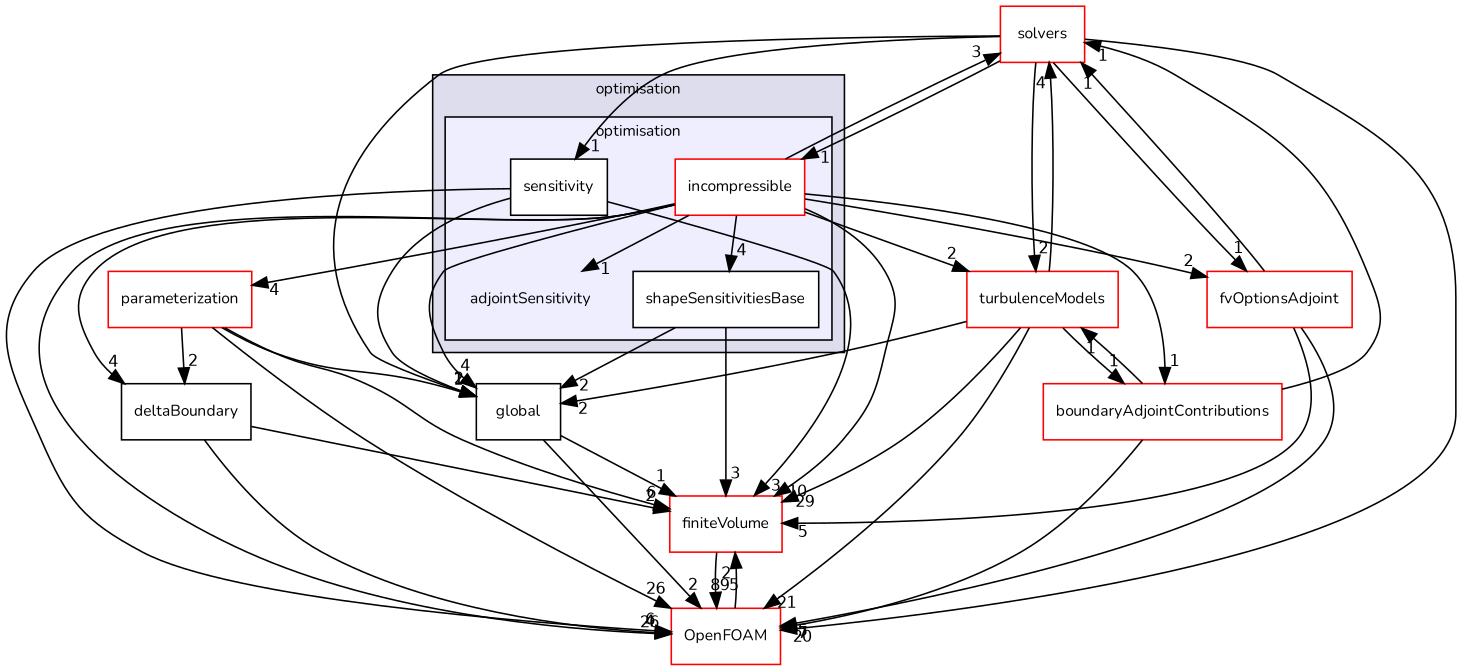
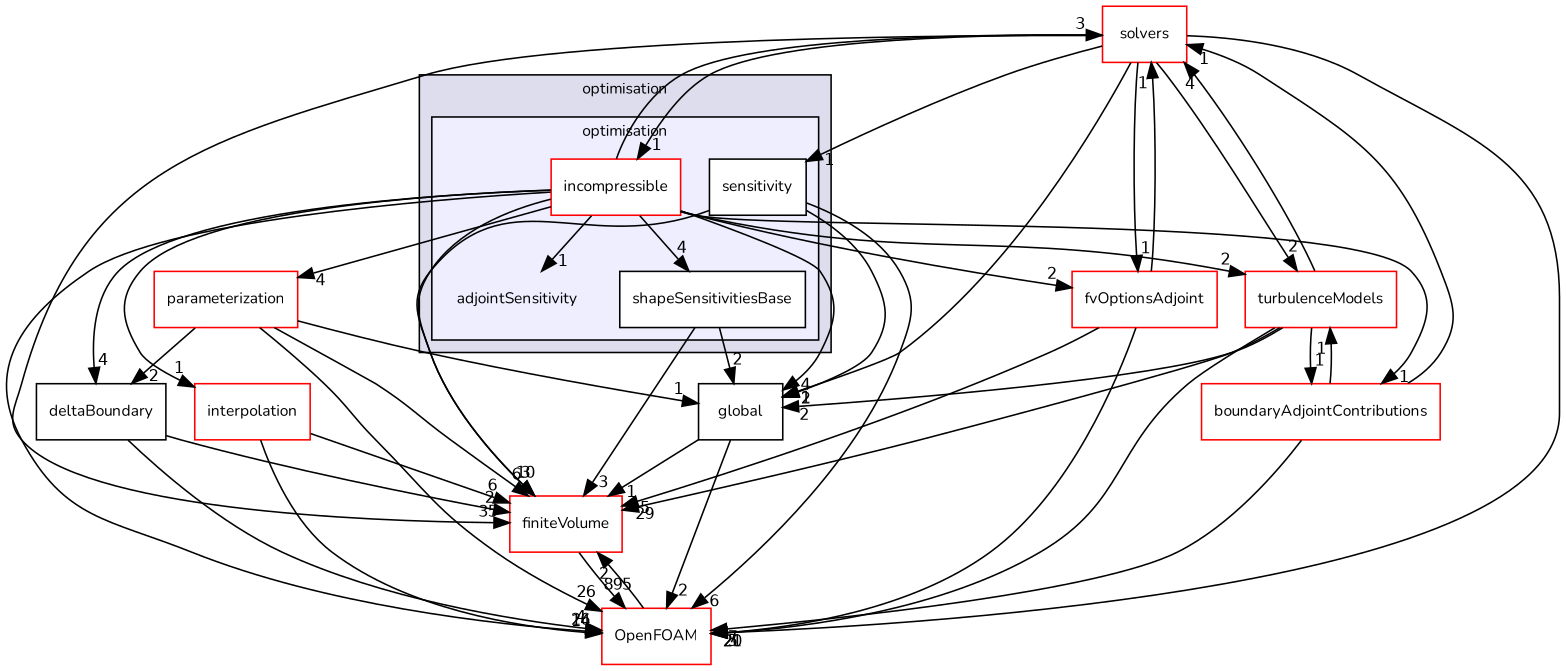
none -> (232, 138)
none -> (252, 412)
